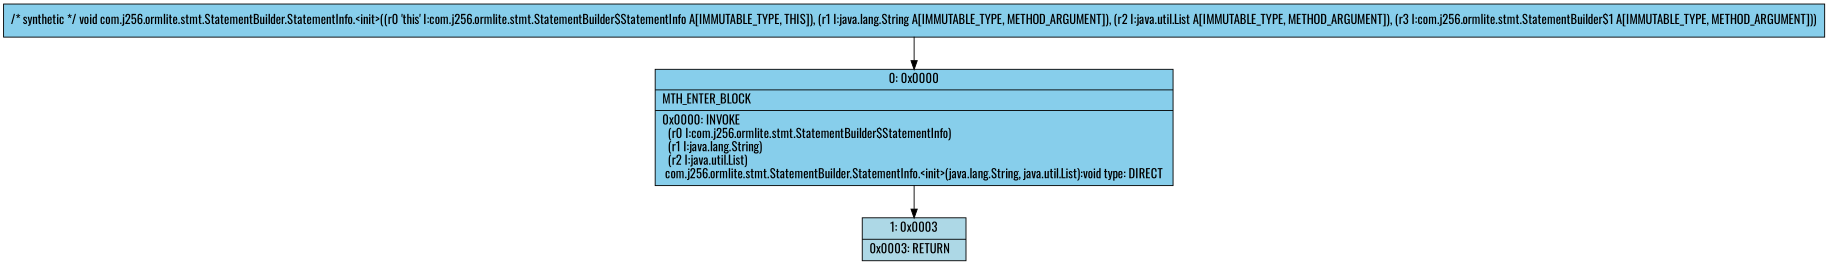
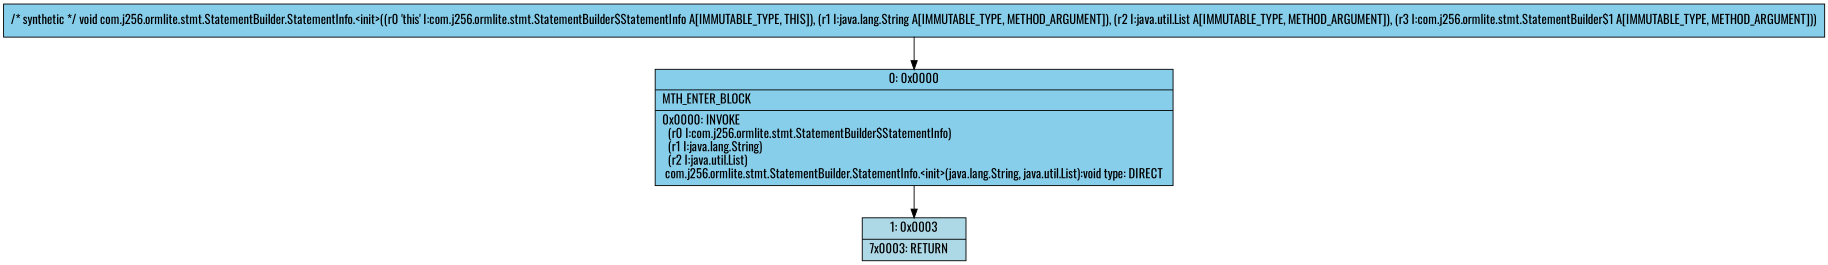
(914, 250) -> (913, 250)
